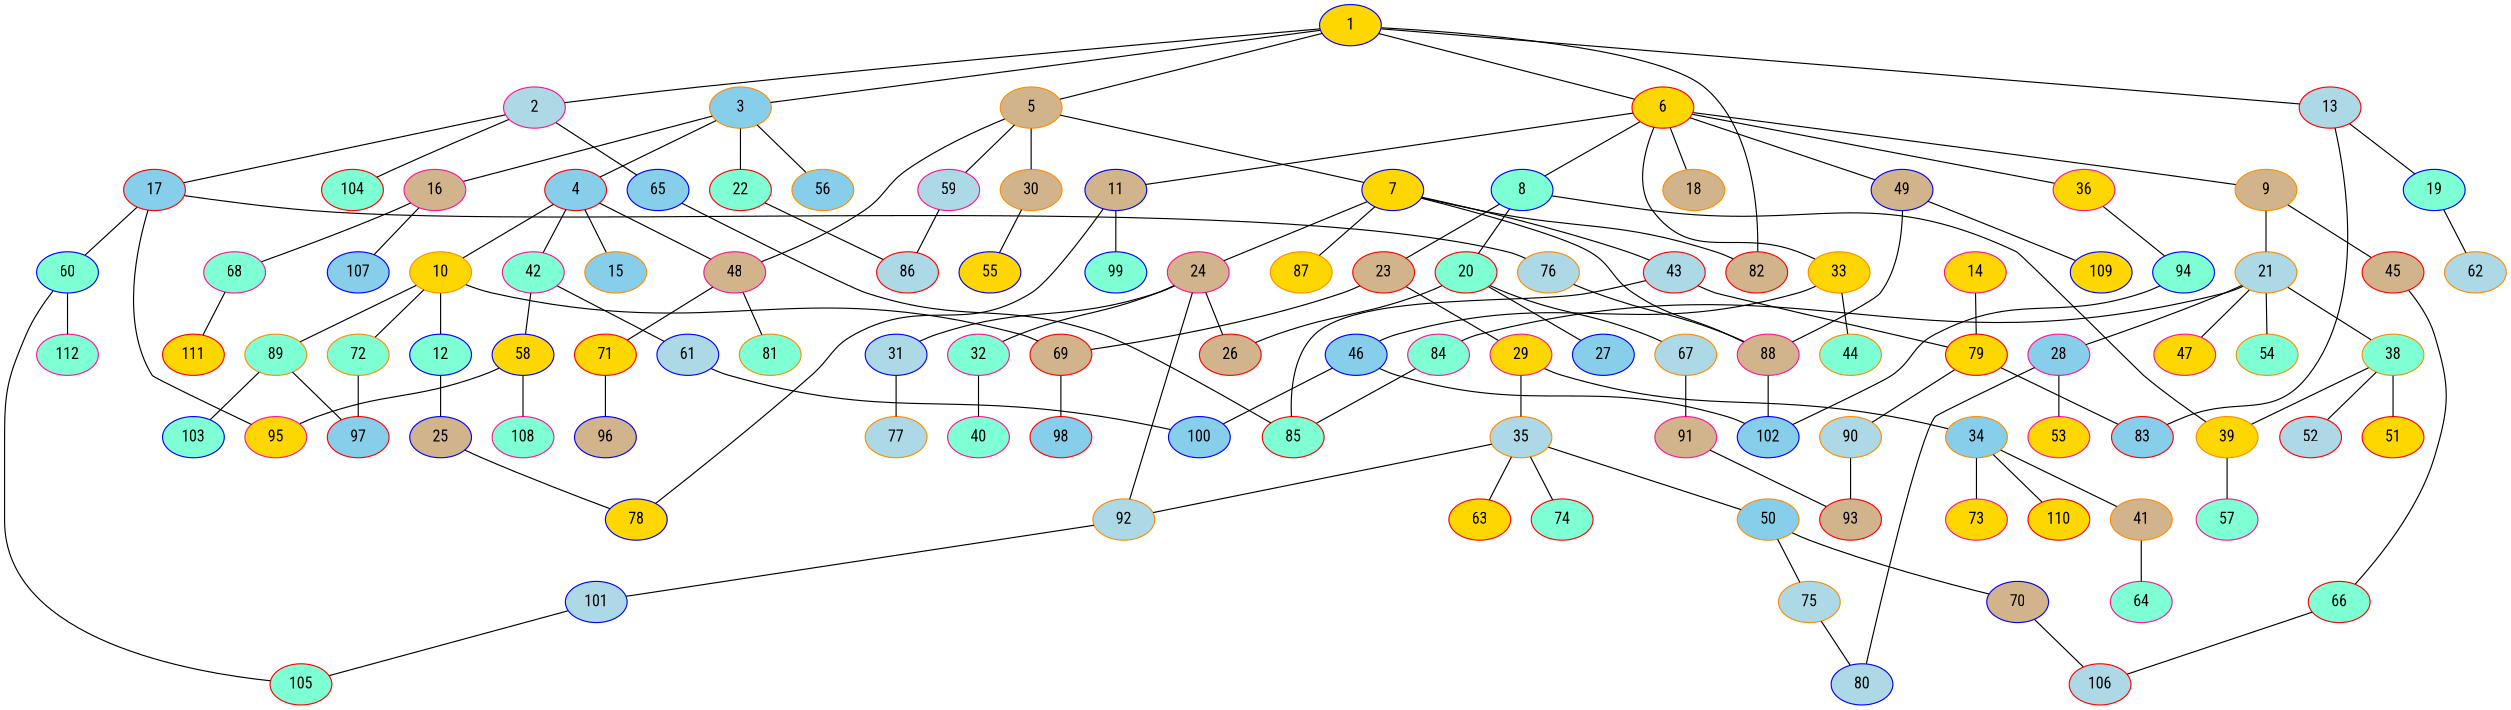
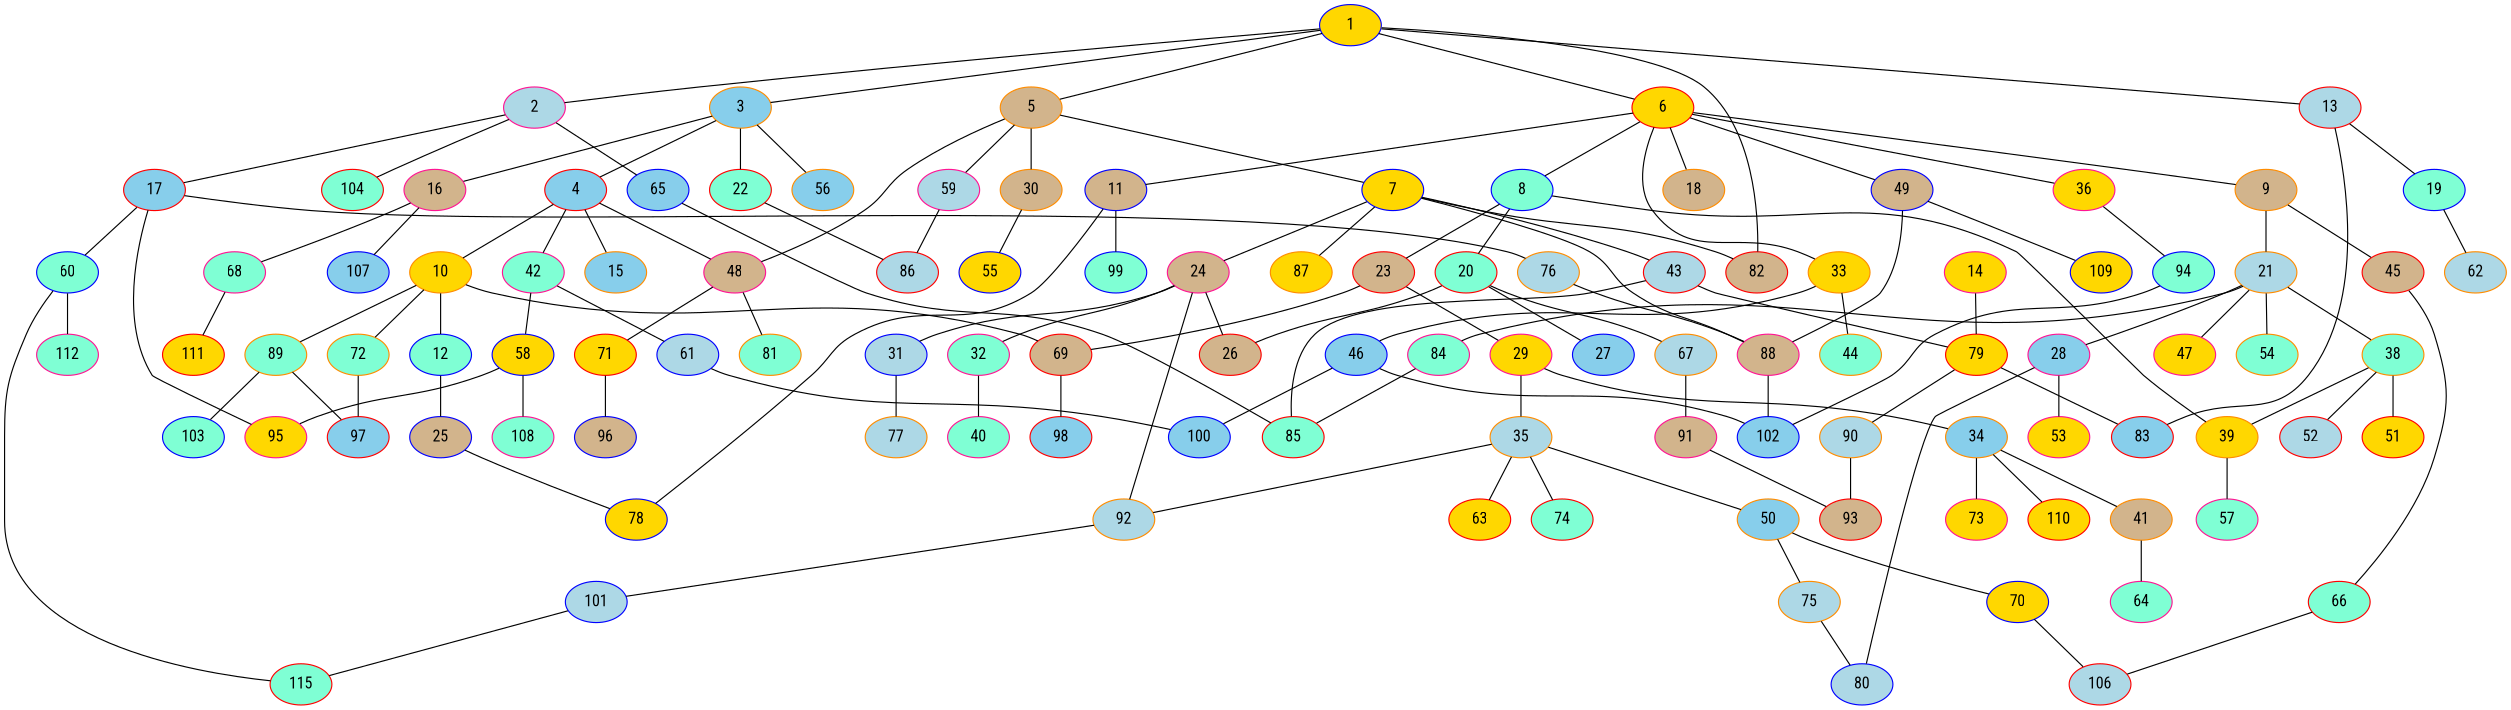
(2018, 602) -> (2018, 602)
(301, 684) -> (301, 684)
